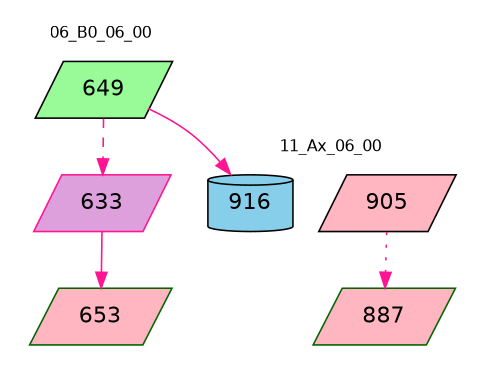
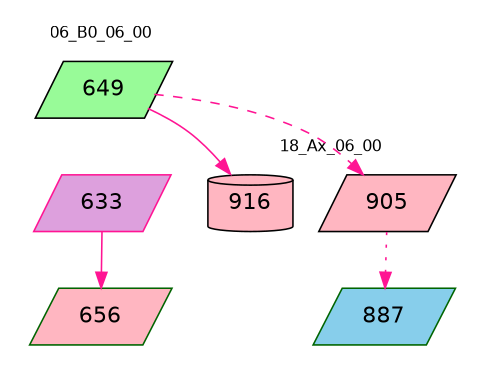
(103, 139) -> (259, 114)
(331, 147) -> (331, 147)
(250, 203) -> (250, 203)
(101, 317) -> (101, 317)
(384, 317) -> (384, 317)
